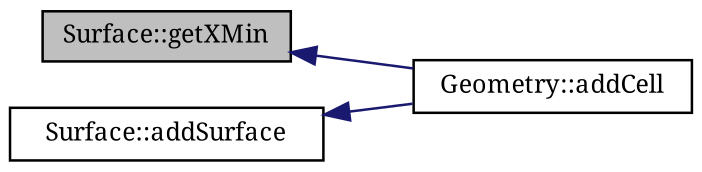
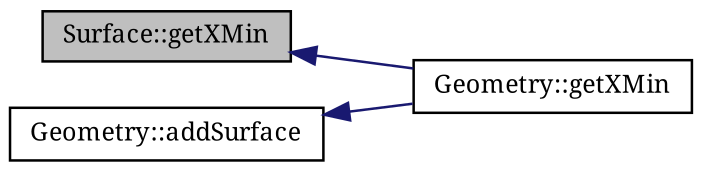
(553, 86) -> (553, 86)
(167, 134) -> (167, 134)
